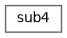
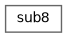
(34, 19) -> (34, 19)
